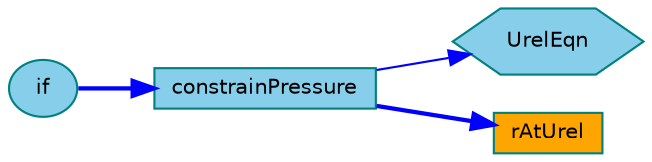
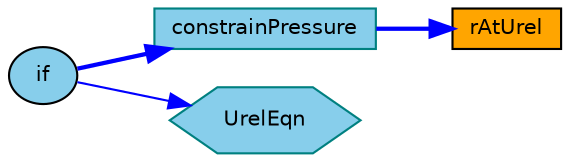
(413, 64) -> (123, 92)
(43, 88) -> (43, 76)
(548, 133) -> (507, 29)
